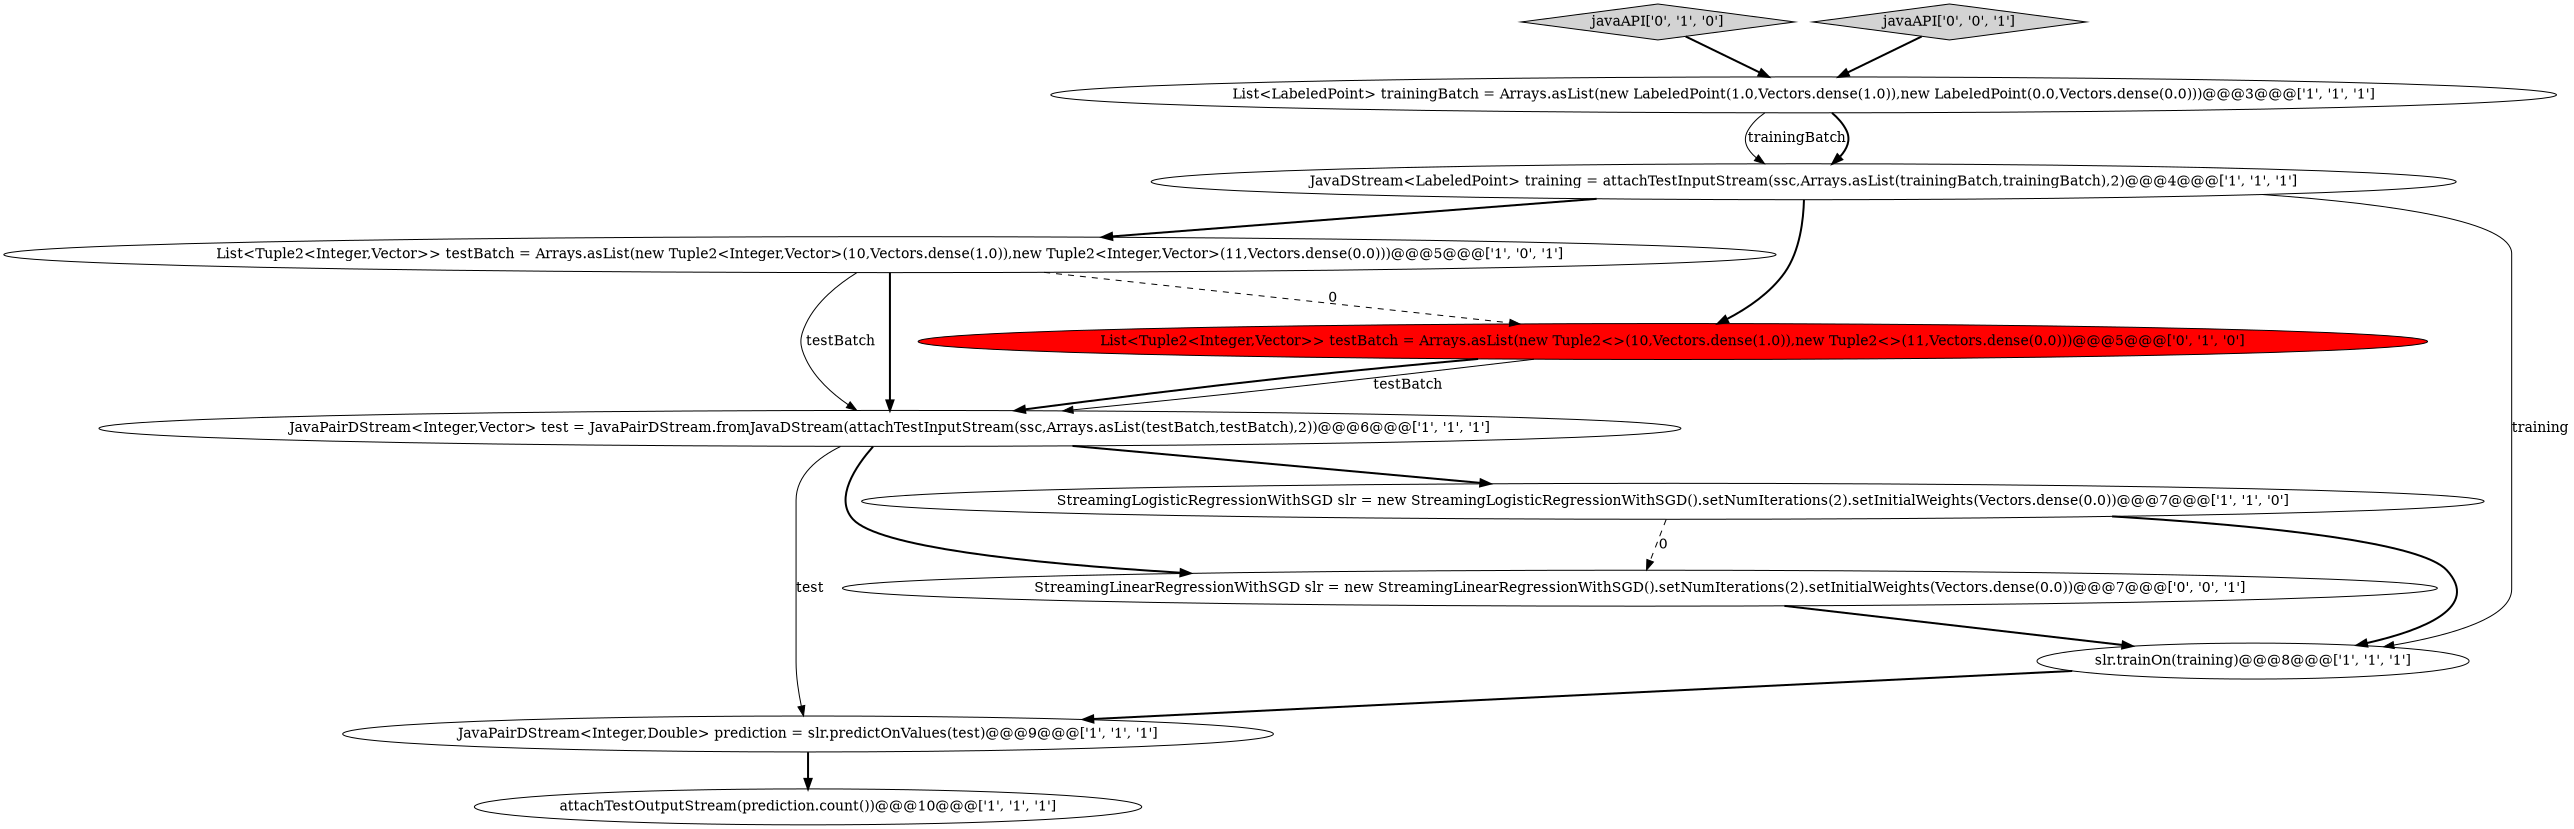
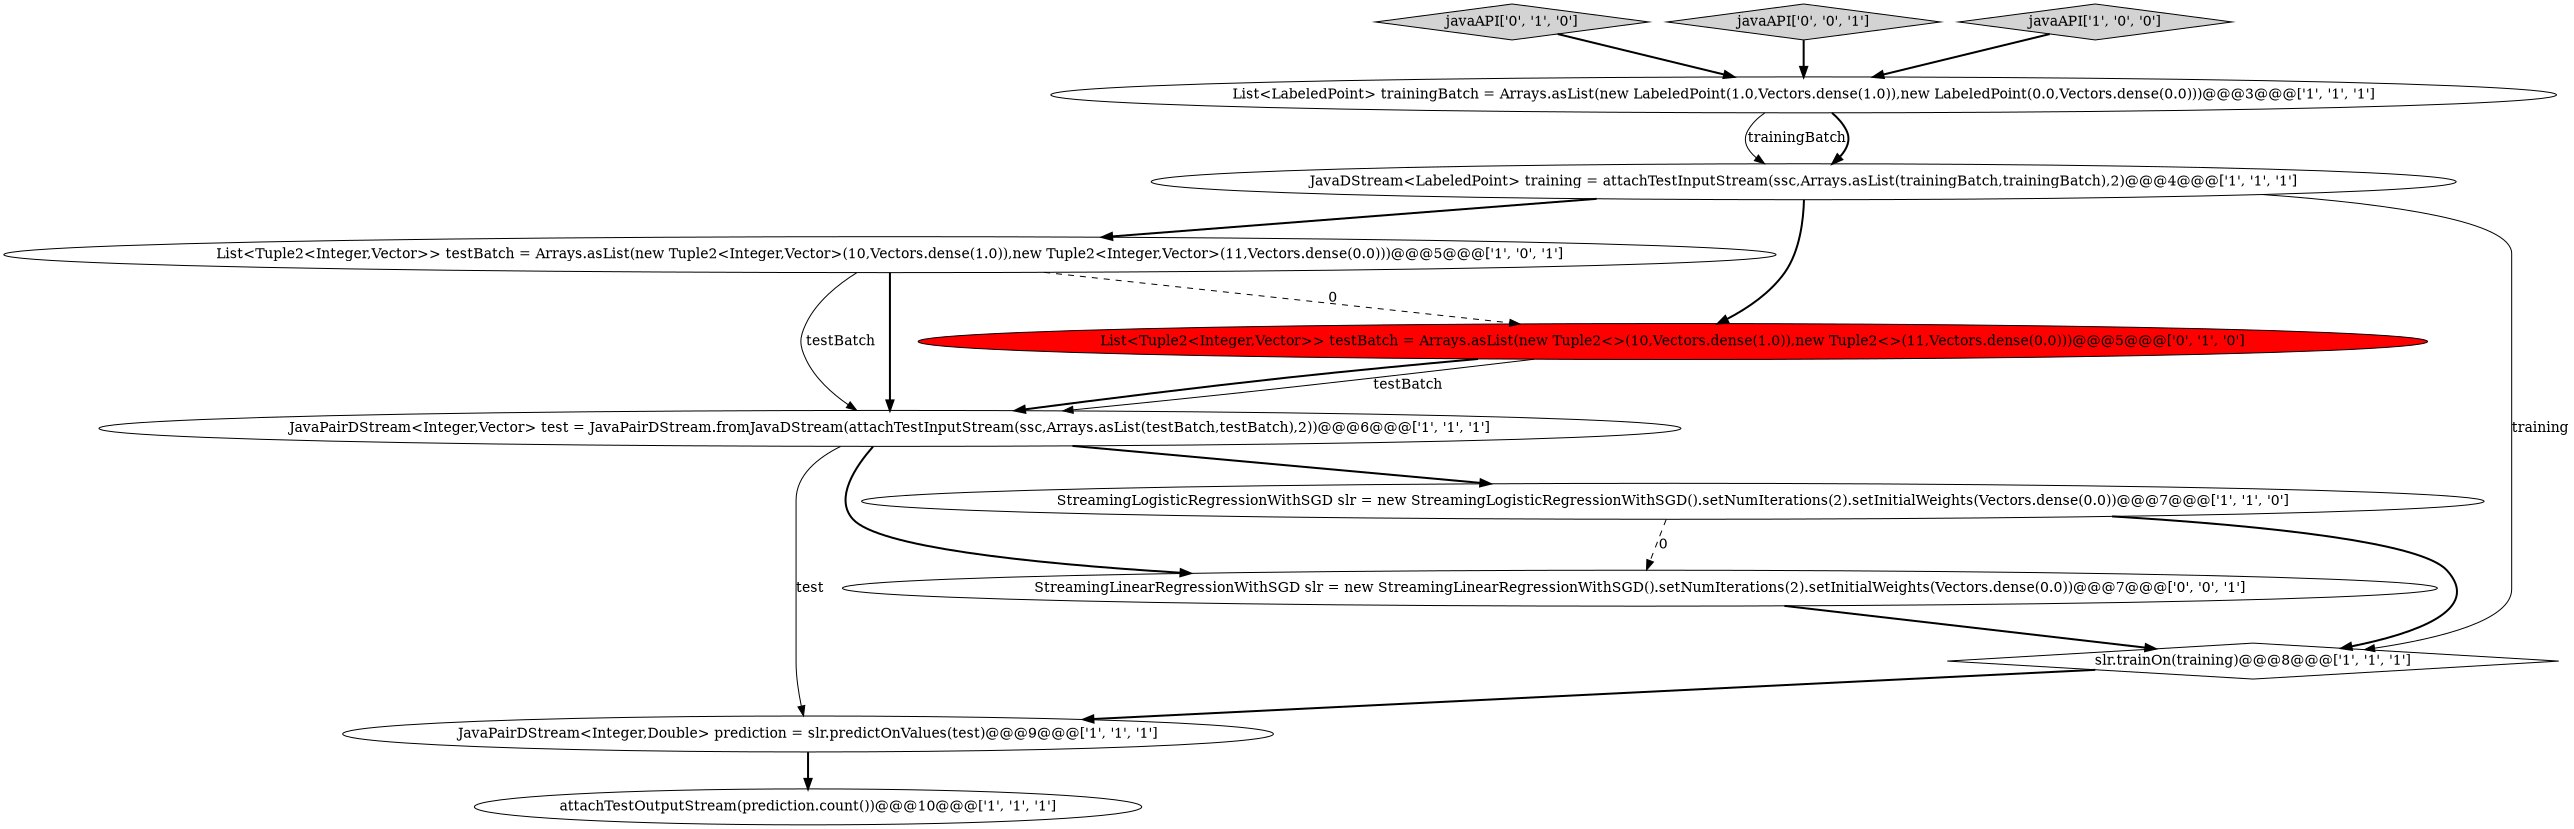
none -> (2095, 22)
(2253, 661) -> (2253, 661)
